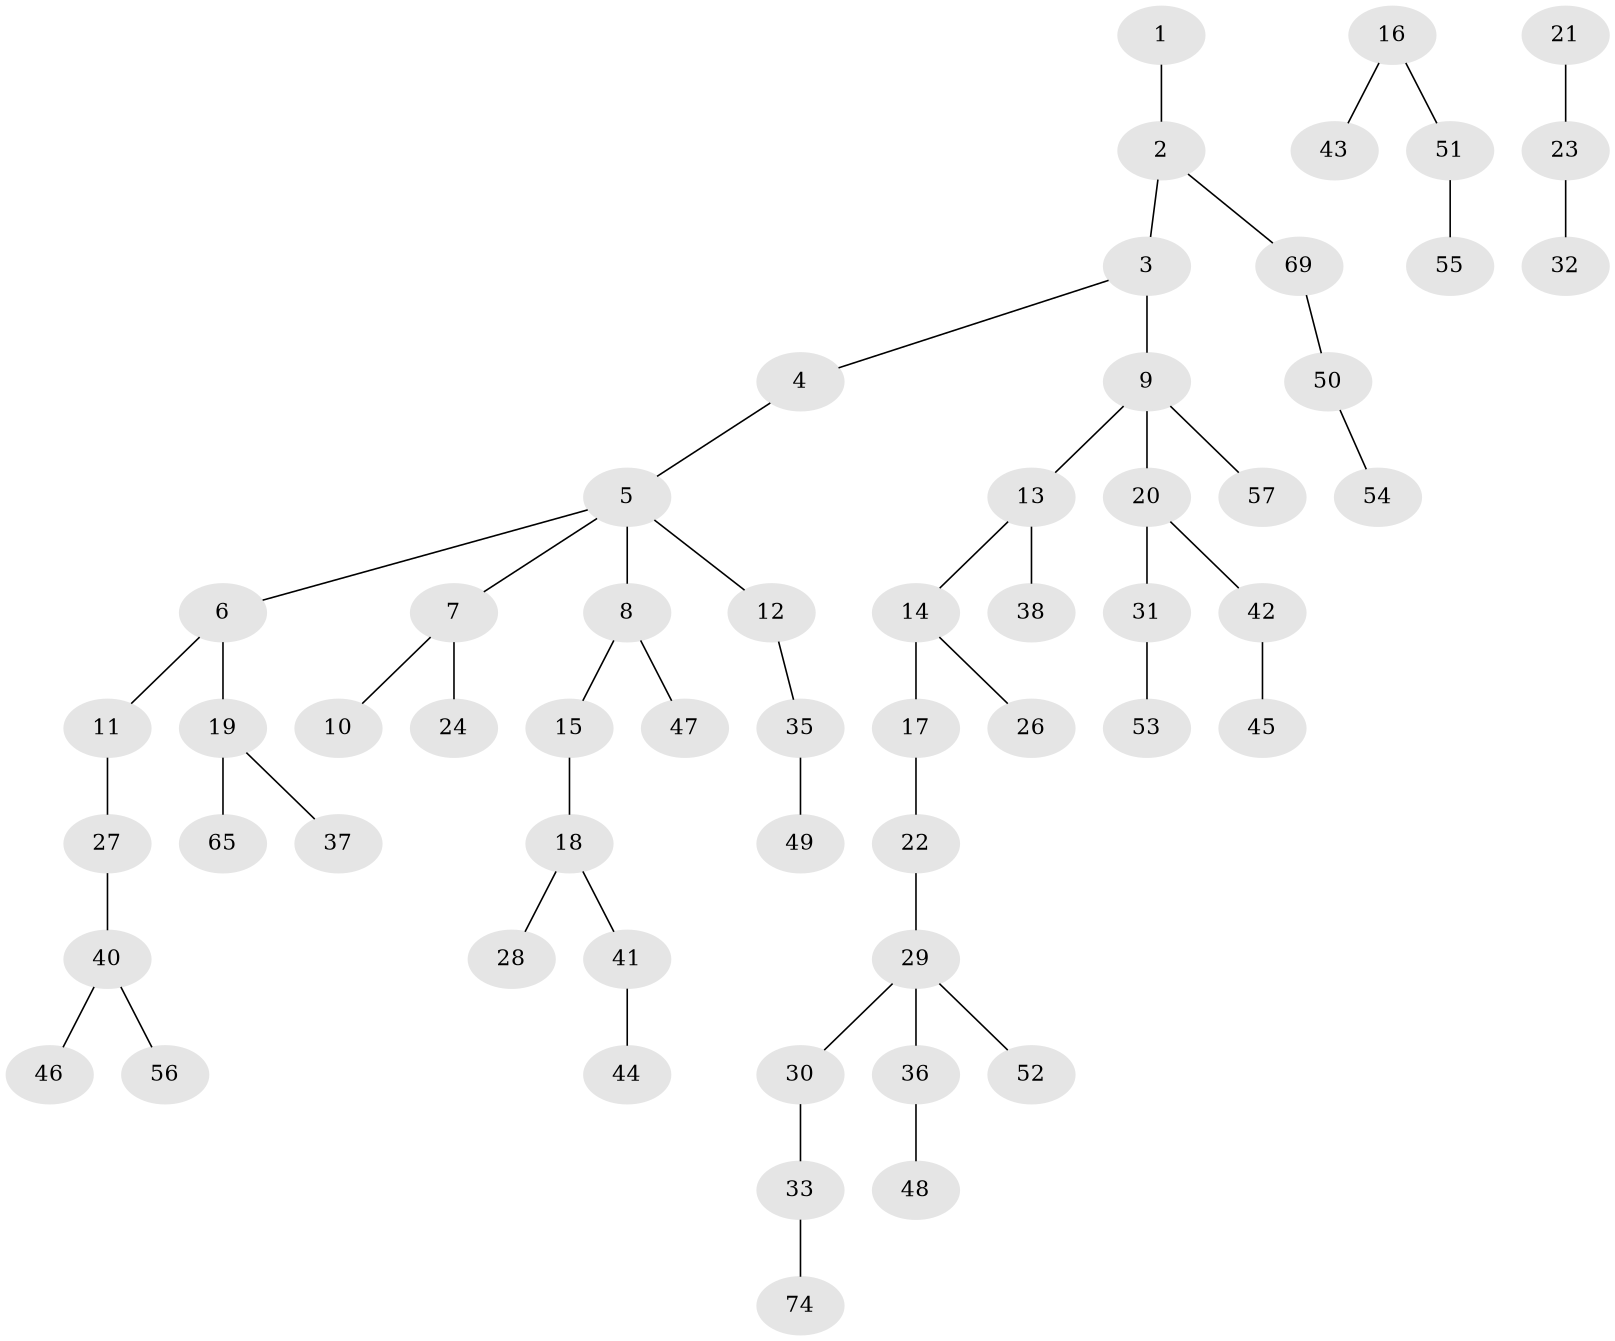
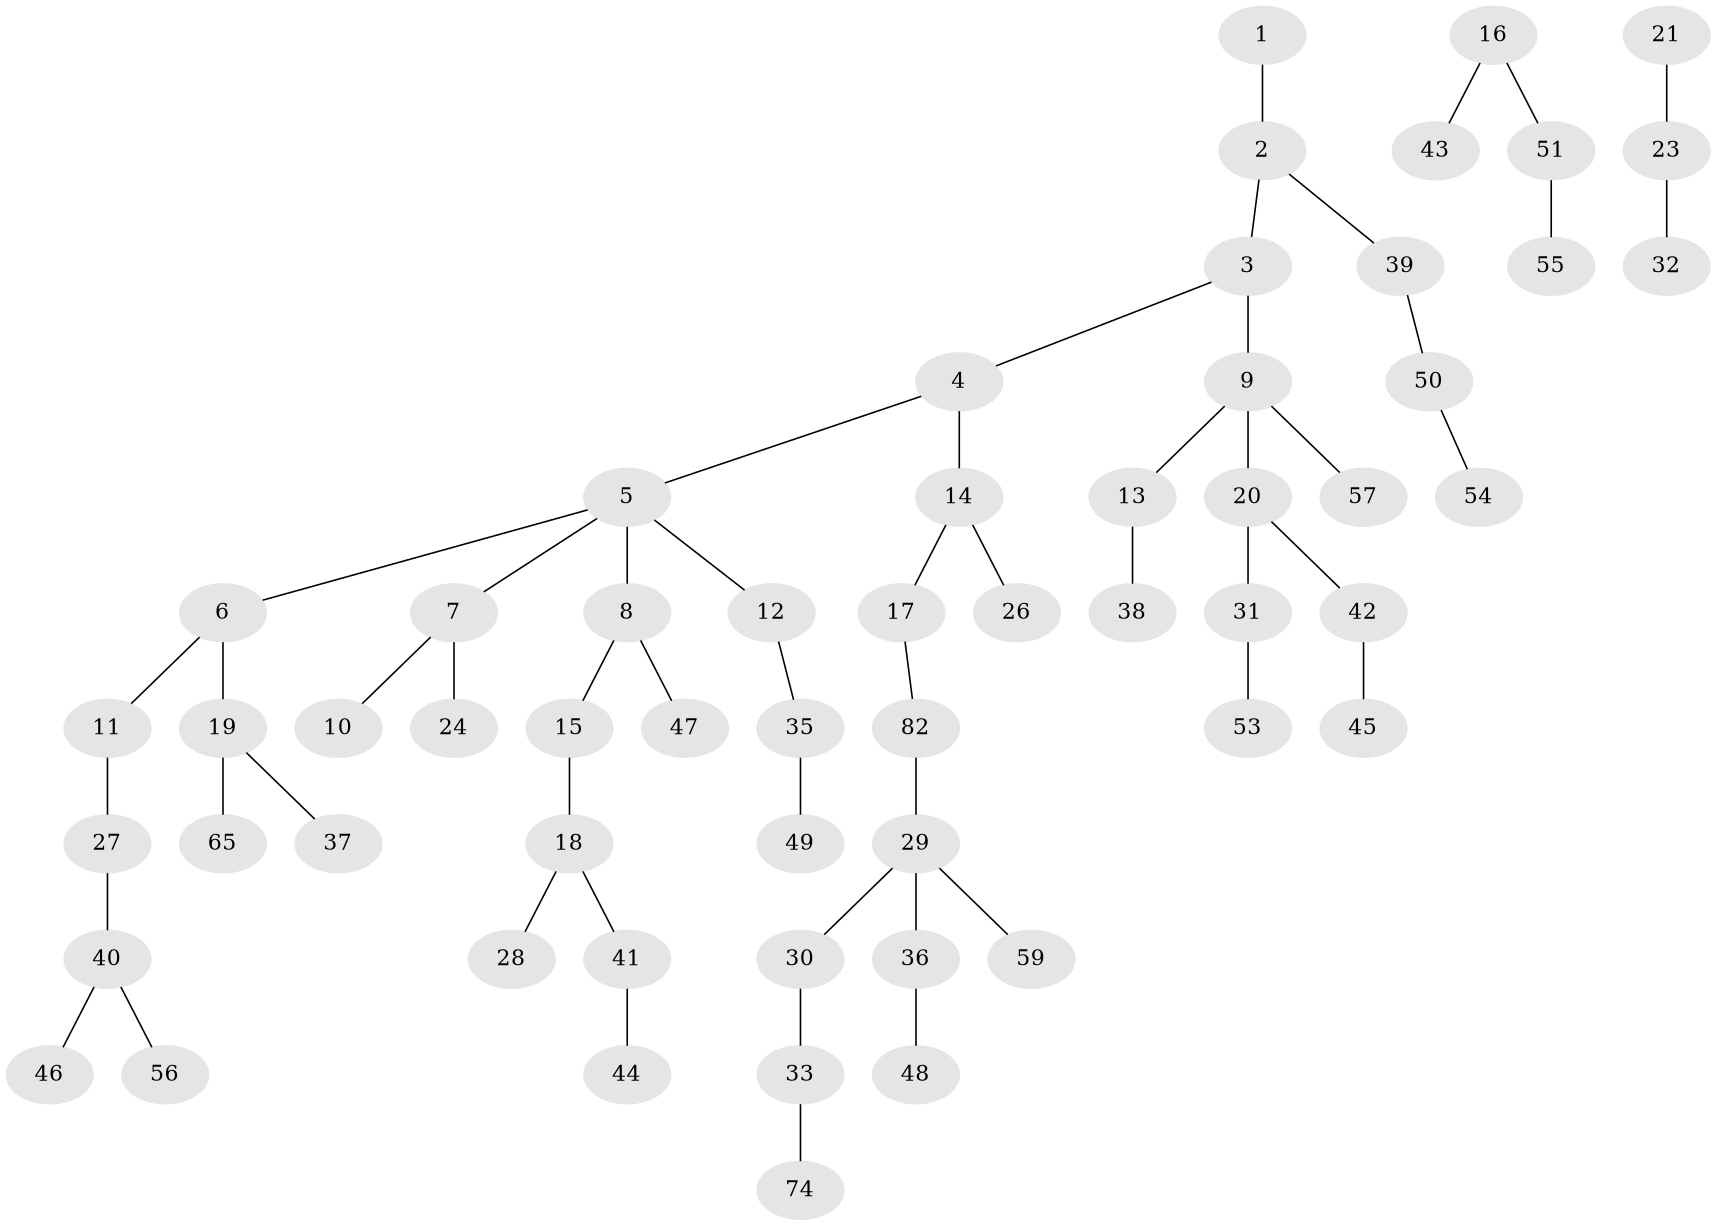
(1299, 266) -> (1400, 266)
(974, 555) -> (959, 440)
(916, 844) -> (916, 728)
(1031, 1075) -> (1031, 959)
